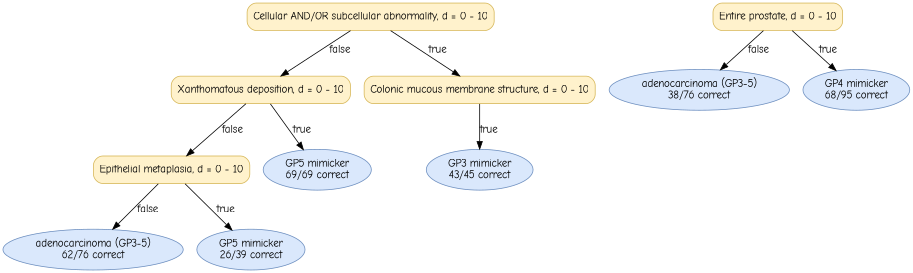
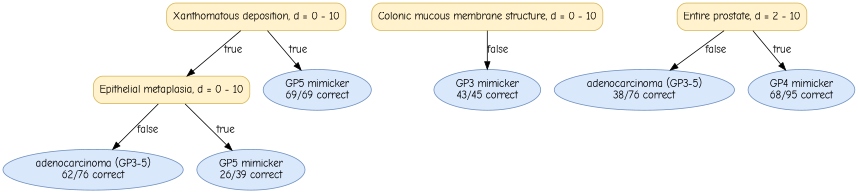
(371, 17) -> none
(778, 17) -> (742, 17)
(233, 130) -> (233, 50)
(489, 130) -> (498, 50)
